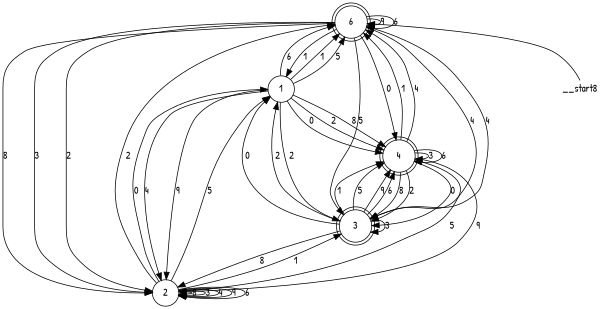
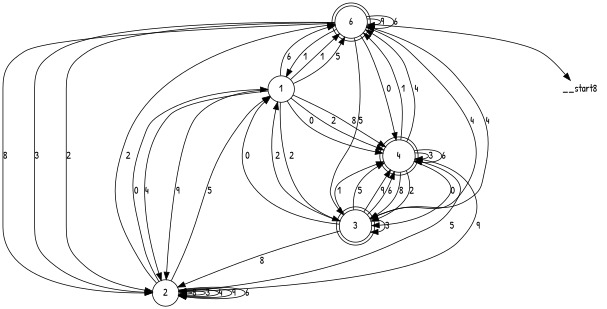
(485, 35) -> (472, 35)
(258, 269) -> none
